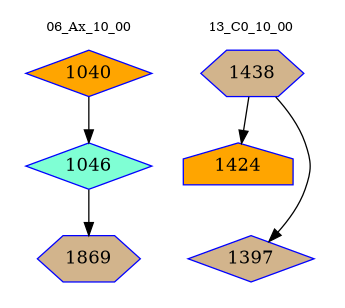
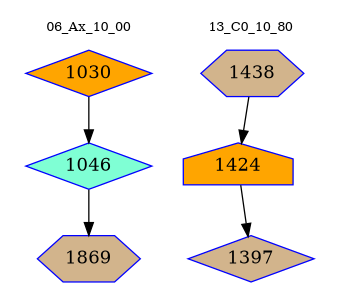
(251, 28) -> (251, 28)
(89, 73) -> (89, 73)
(310, 164) -> (243, 204)
